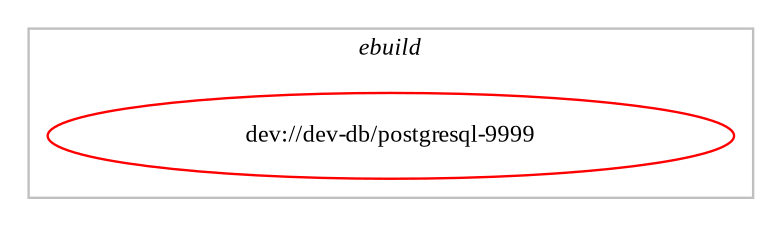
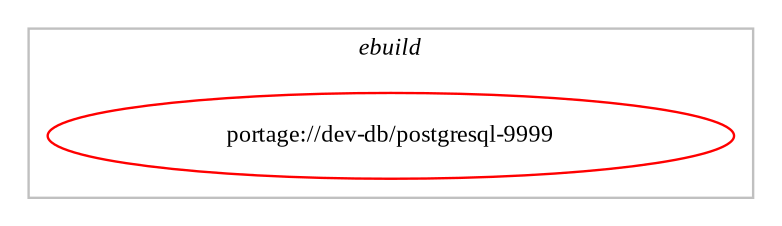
(391, 136) -> (391, 136)
